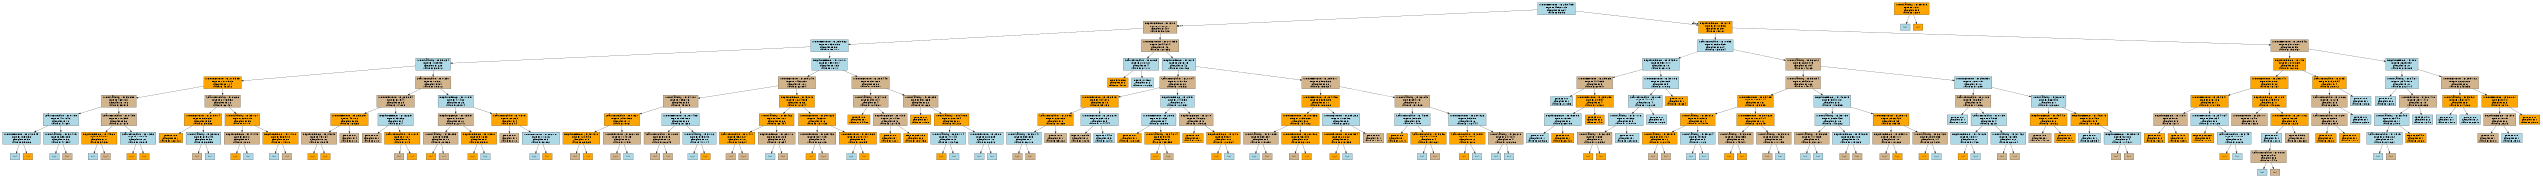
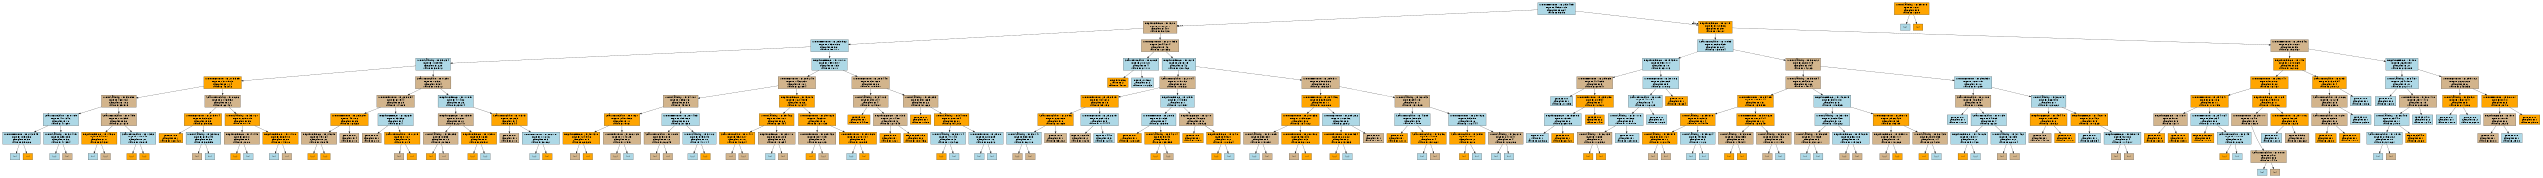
(1118, 83) -> (1118, 83)
(1537, 138) -> (1537, 138)
(2270, 146) -> (2256, 138)
